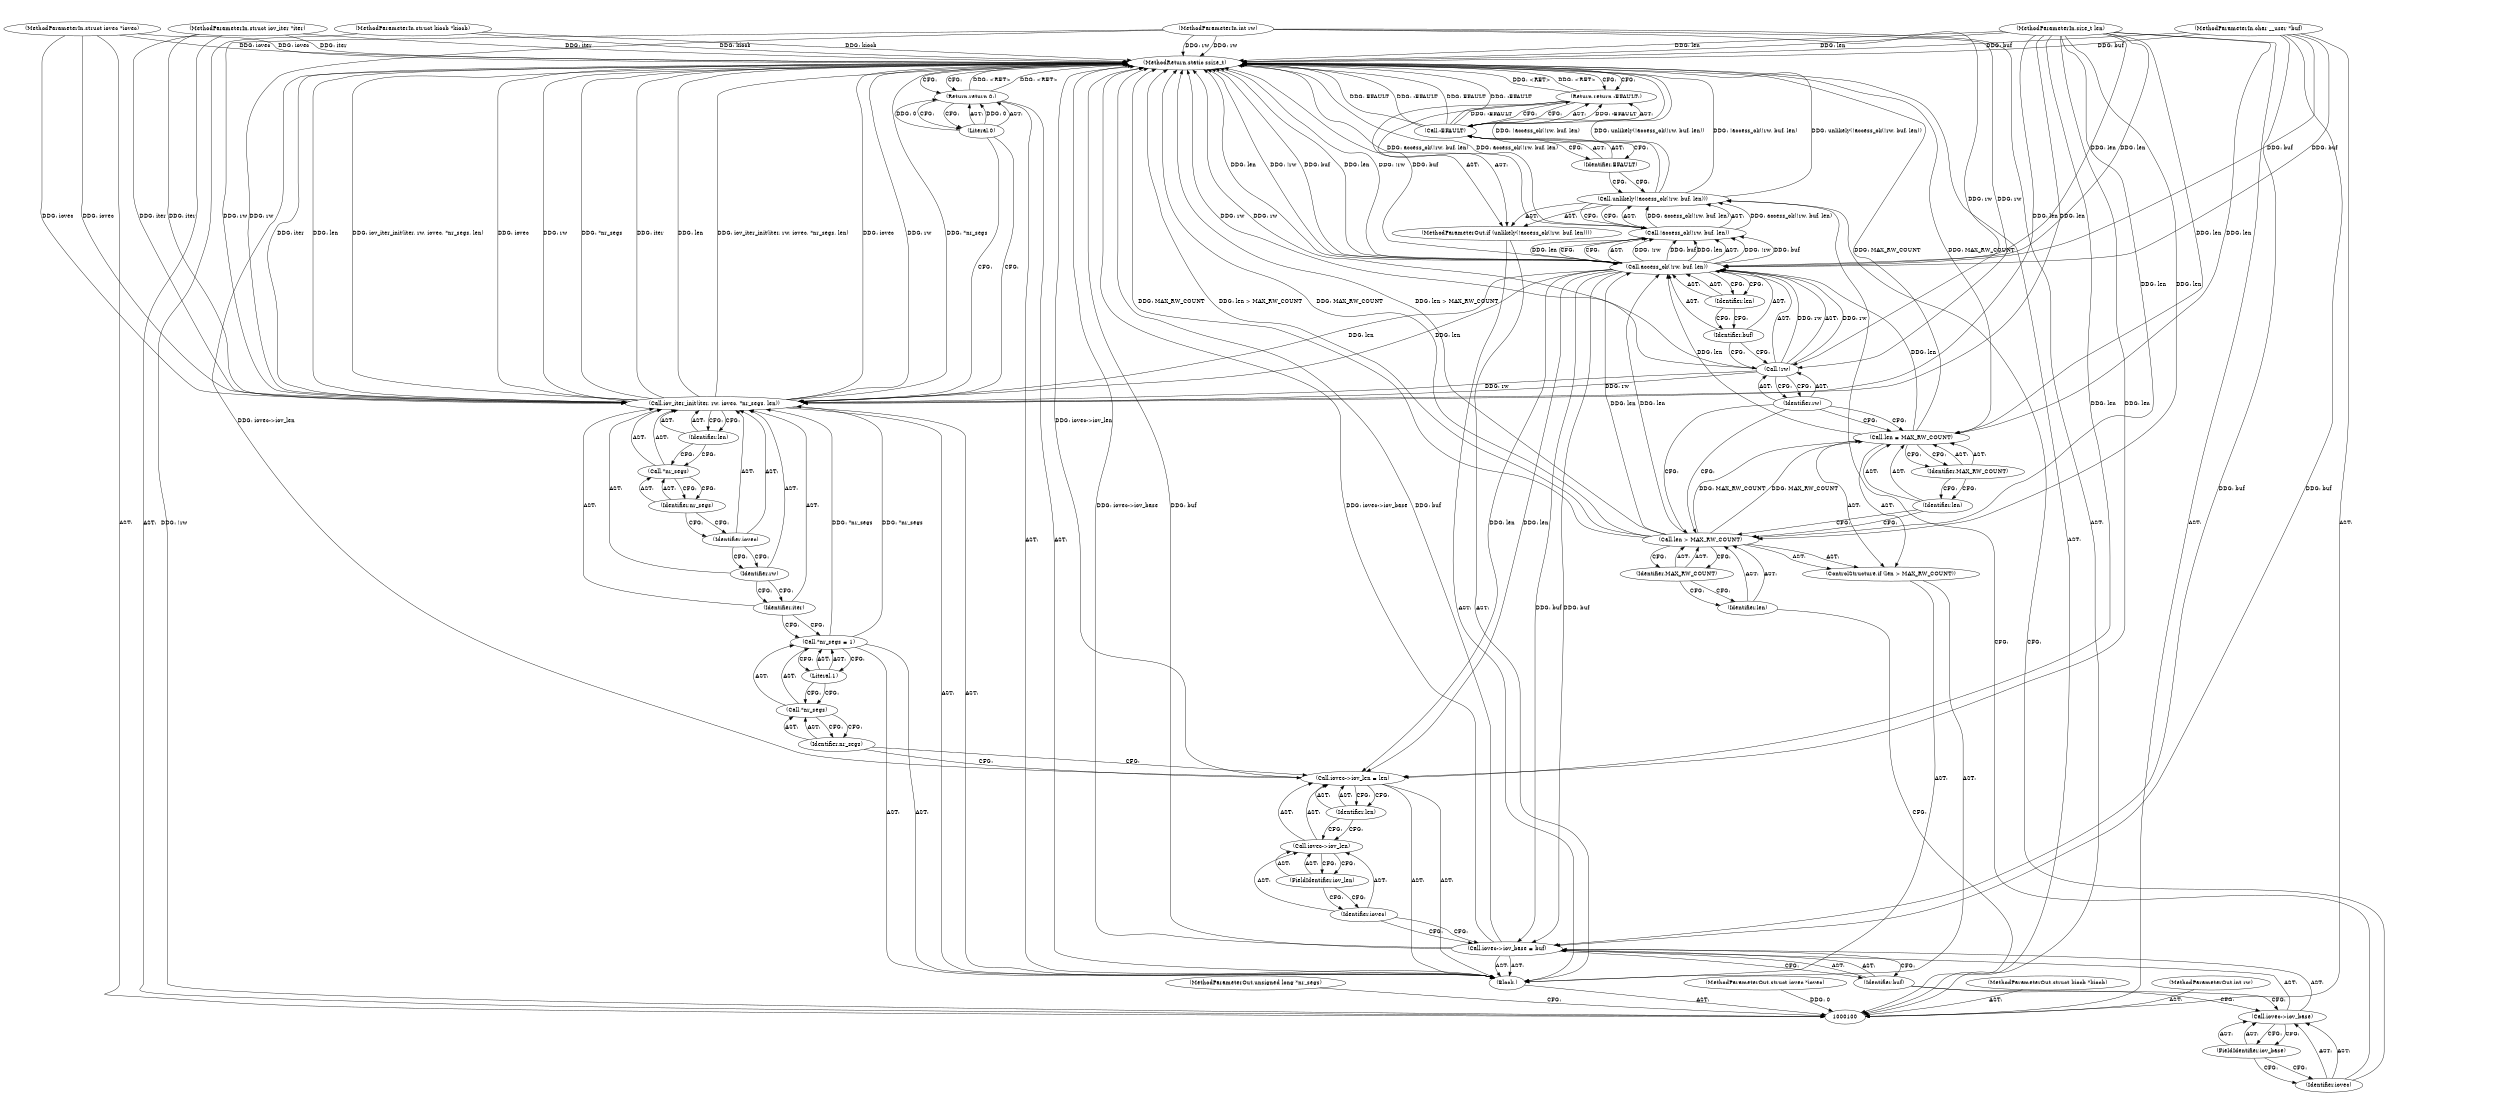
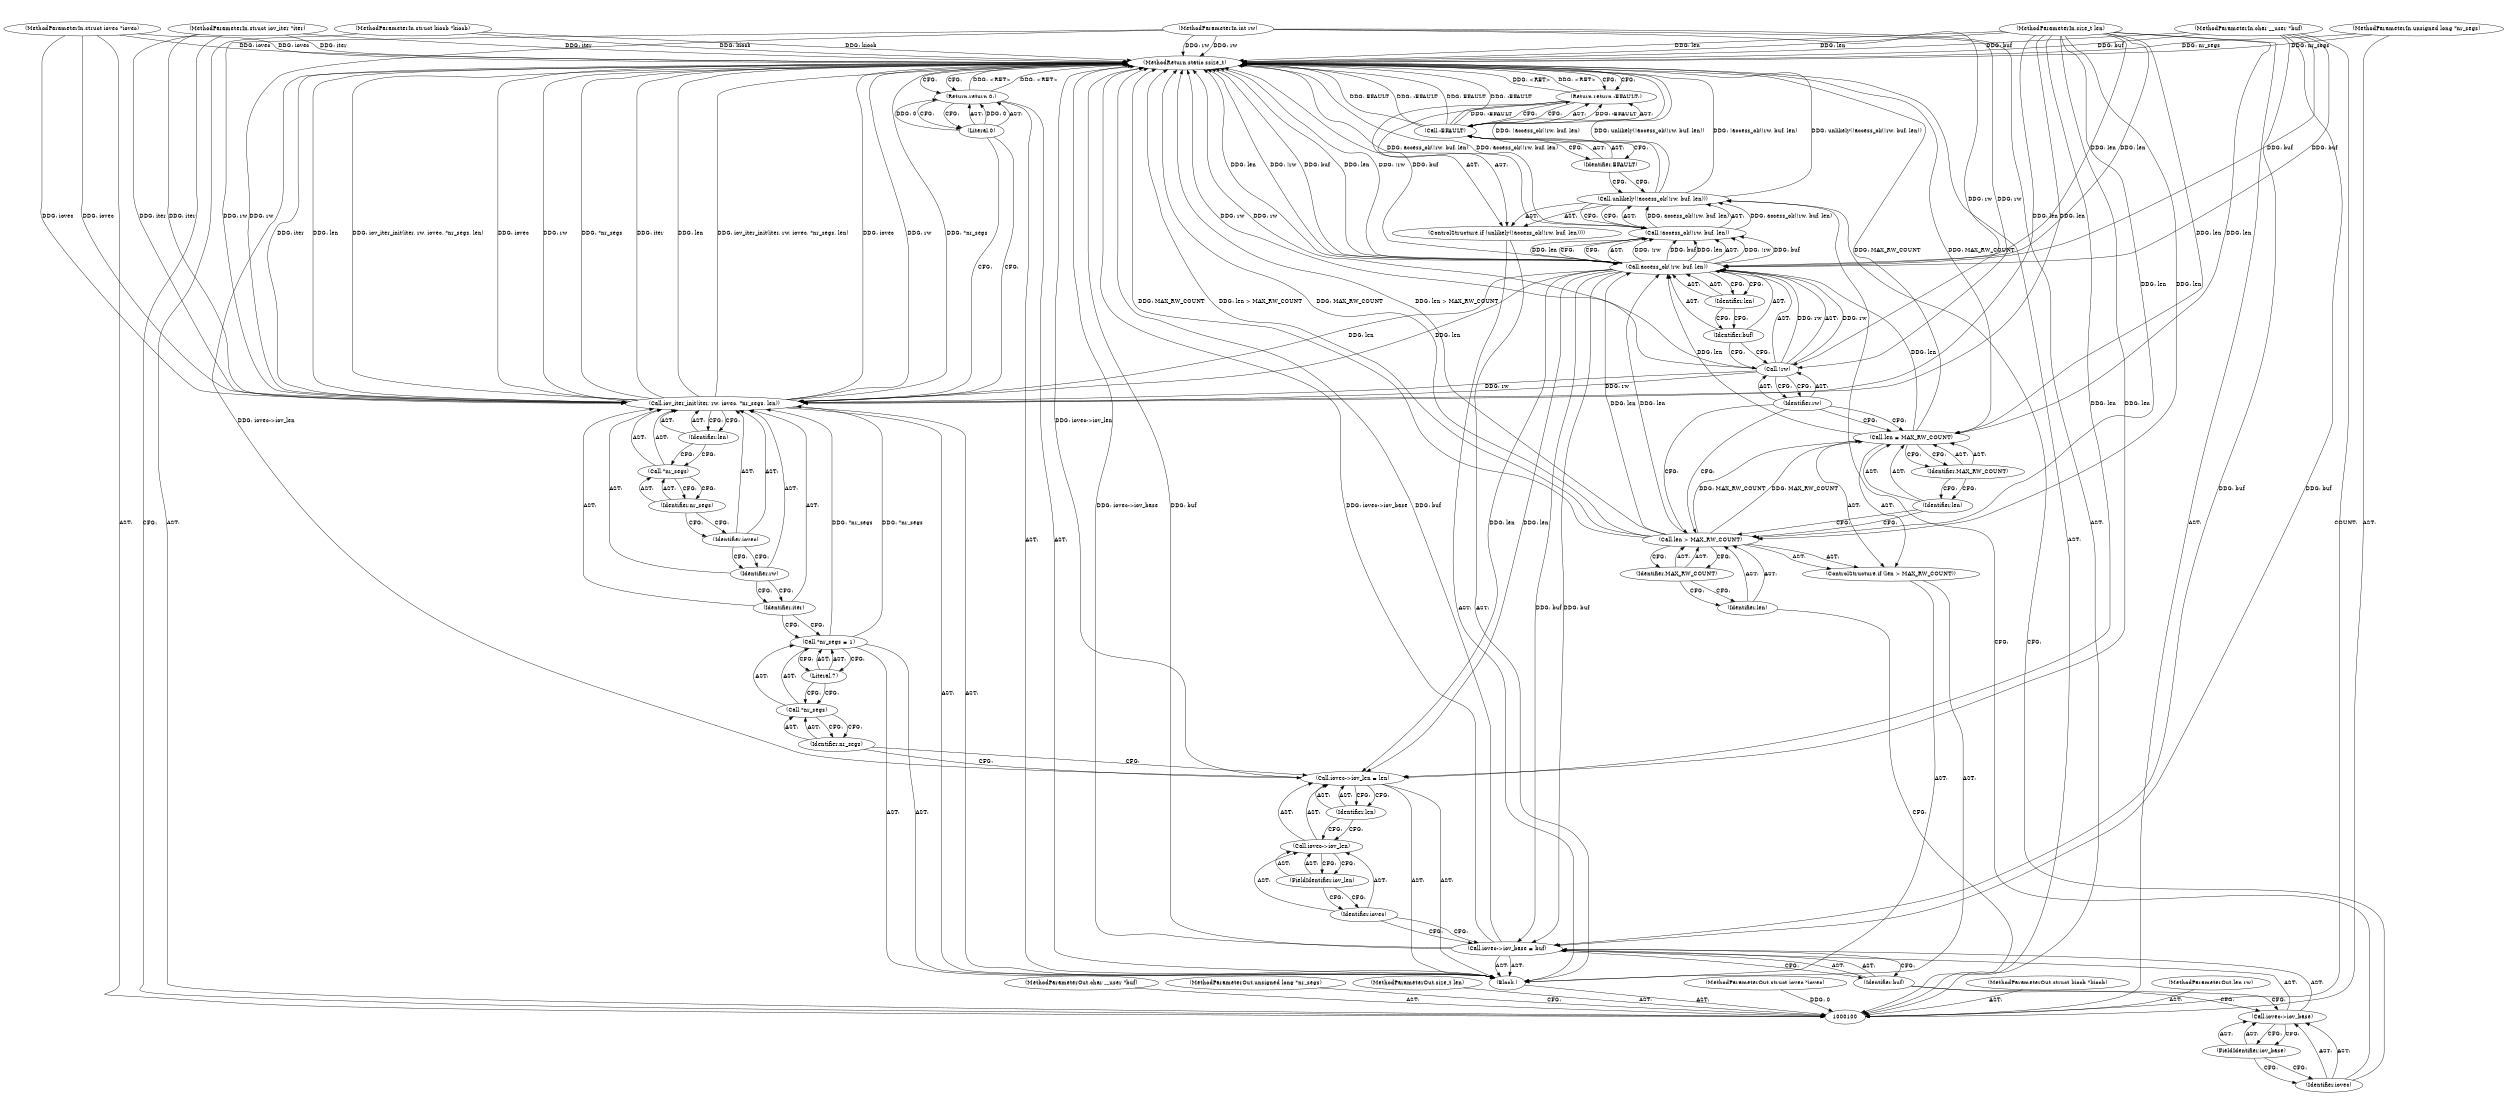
none -> (2417, 29)
(1507, 233) -> (1507, 233)
(151, 523) -> (151, 523)
(174, 523) -> (174, 523)
(2347, 523) -> (2347, 523)
(824, 676) -> (824, 676)
none -> (1081, 983)
none -> (1418, 983)
(2211, 983) -> (2211, 983)
